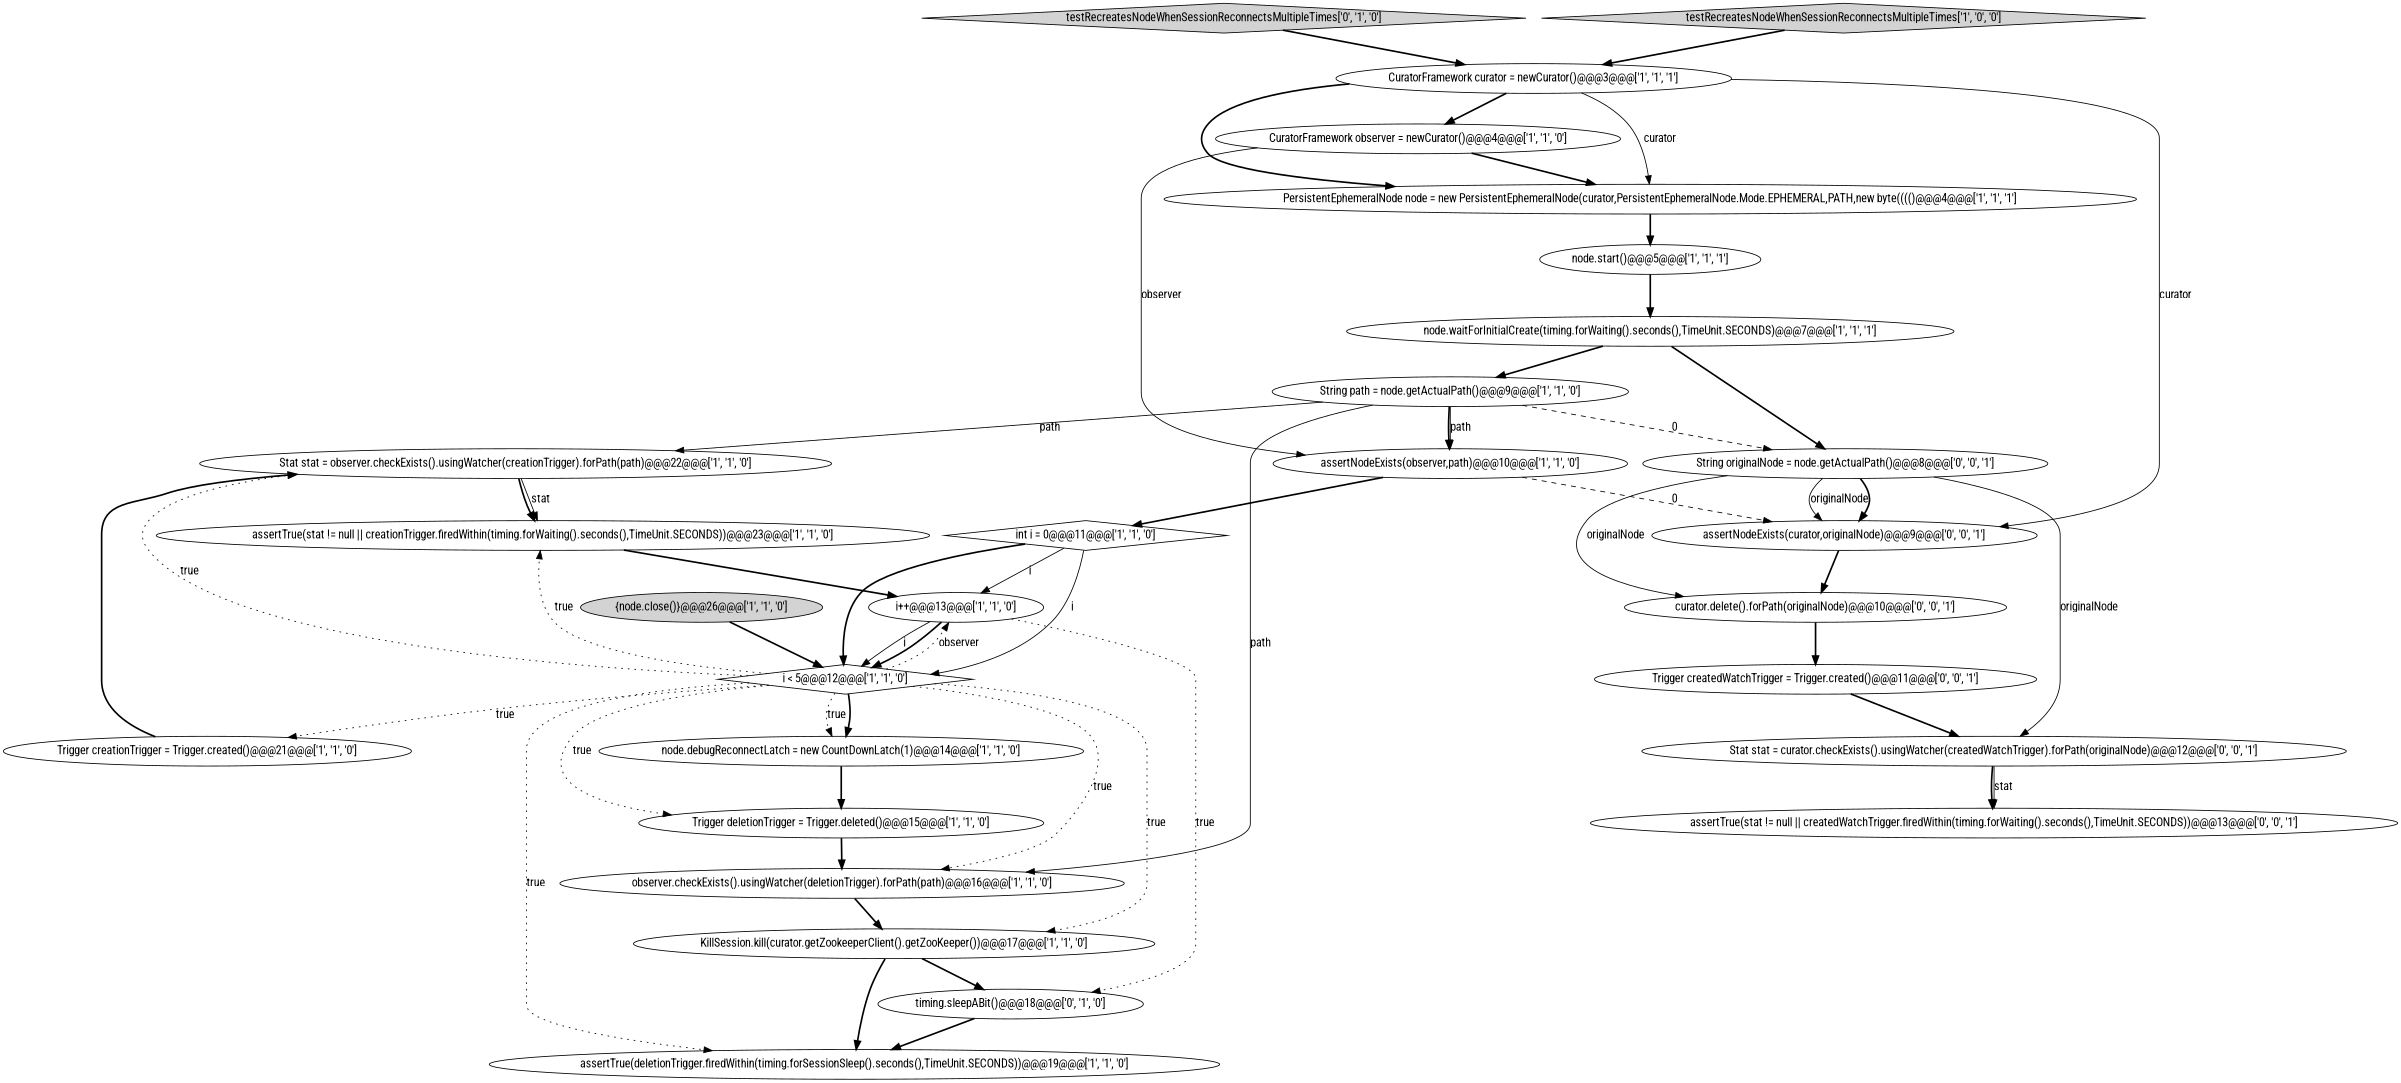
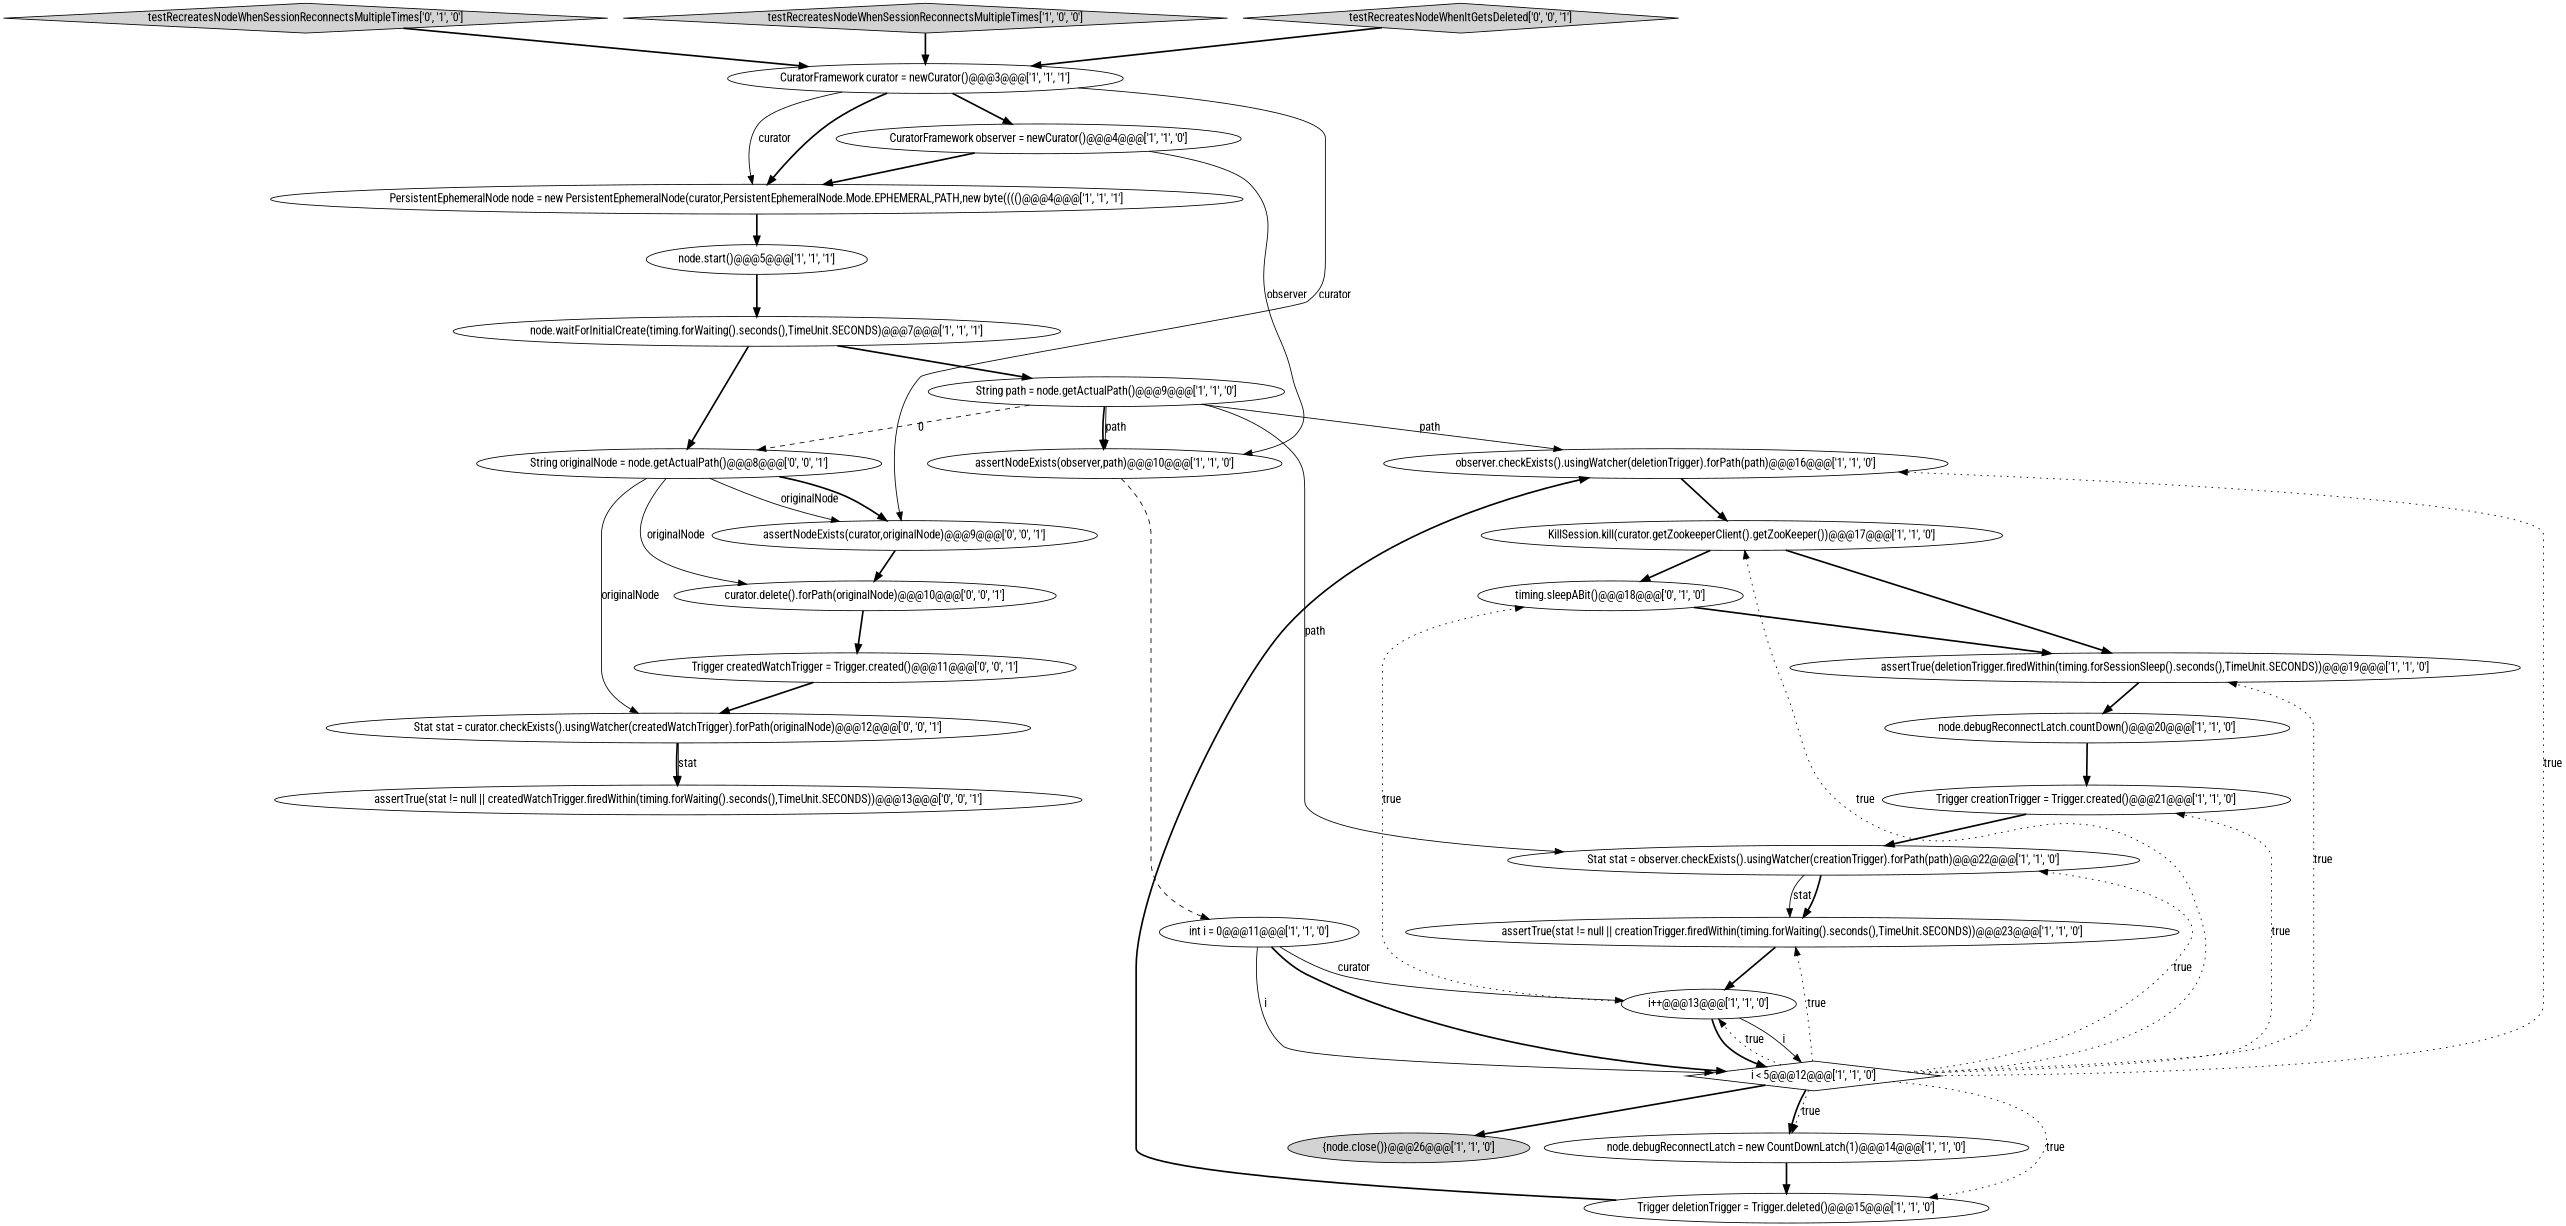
none -> (1461, 18)
(1643, 499) -> none
(1262, 501) -> (1151, 705)
(1086, 536) -> (1259, 932)
(1031, 571) -> (1354, 968)
(772, 643) -> (1625, 1110)
(959, 643) -> (1755, 1040)
none -> (2087, 728)
